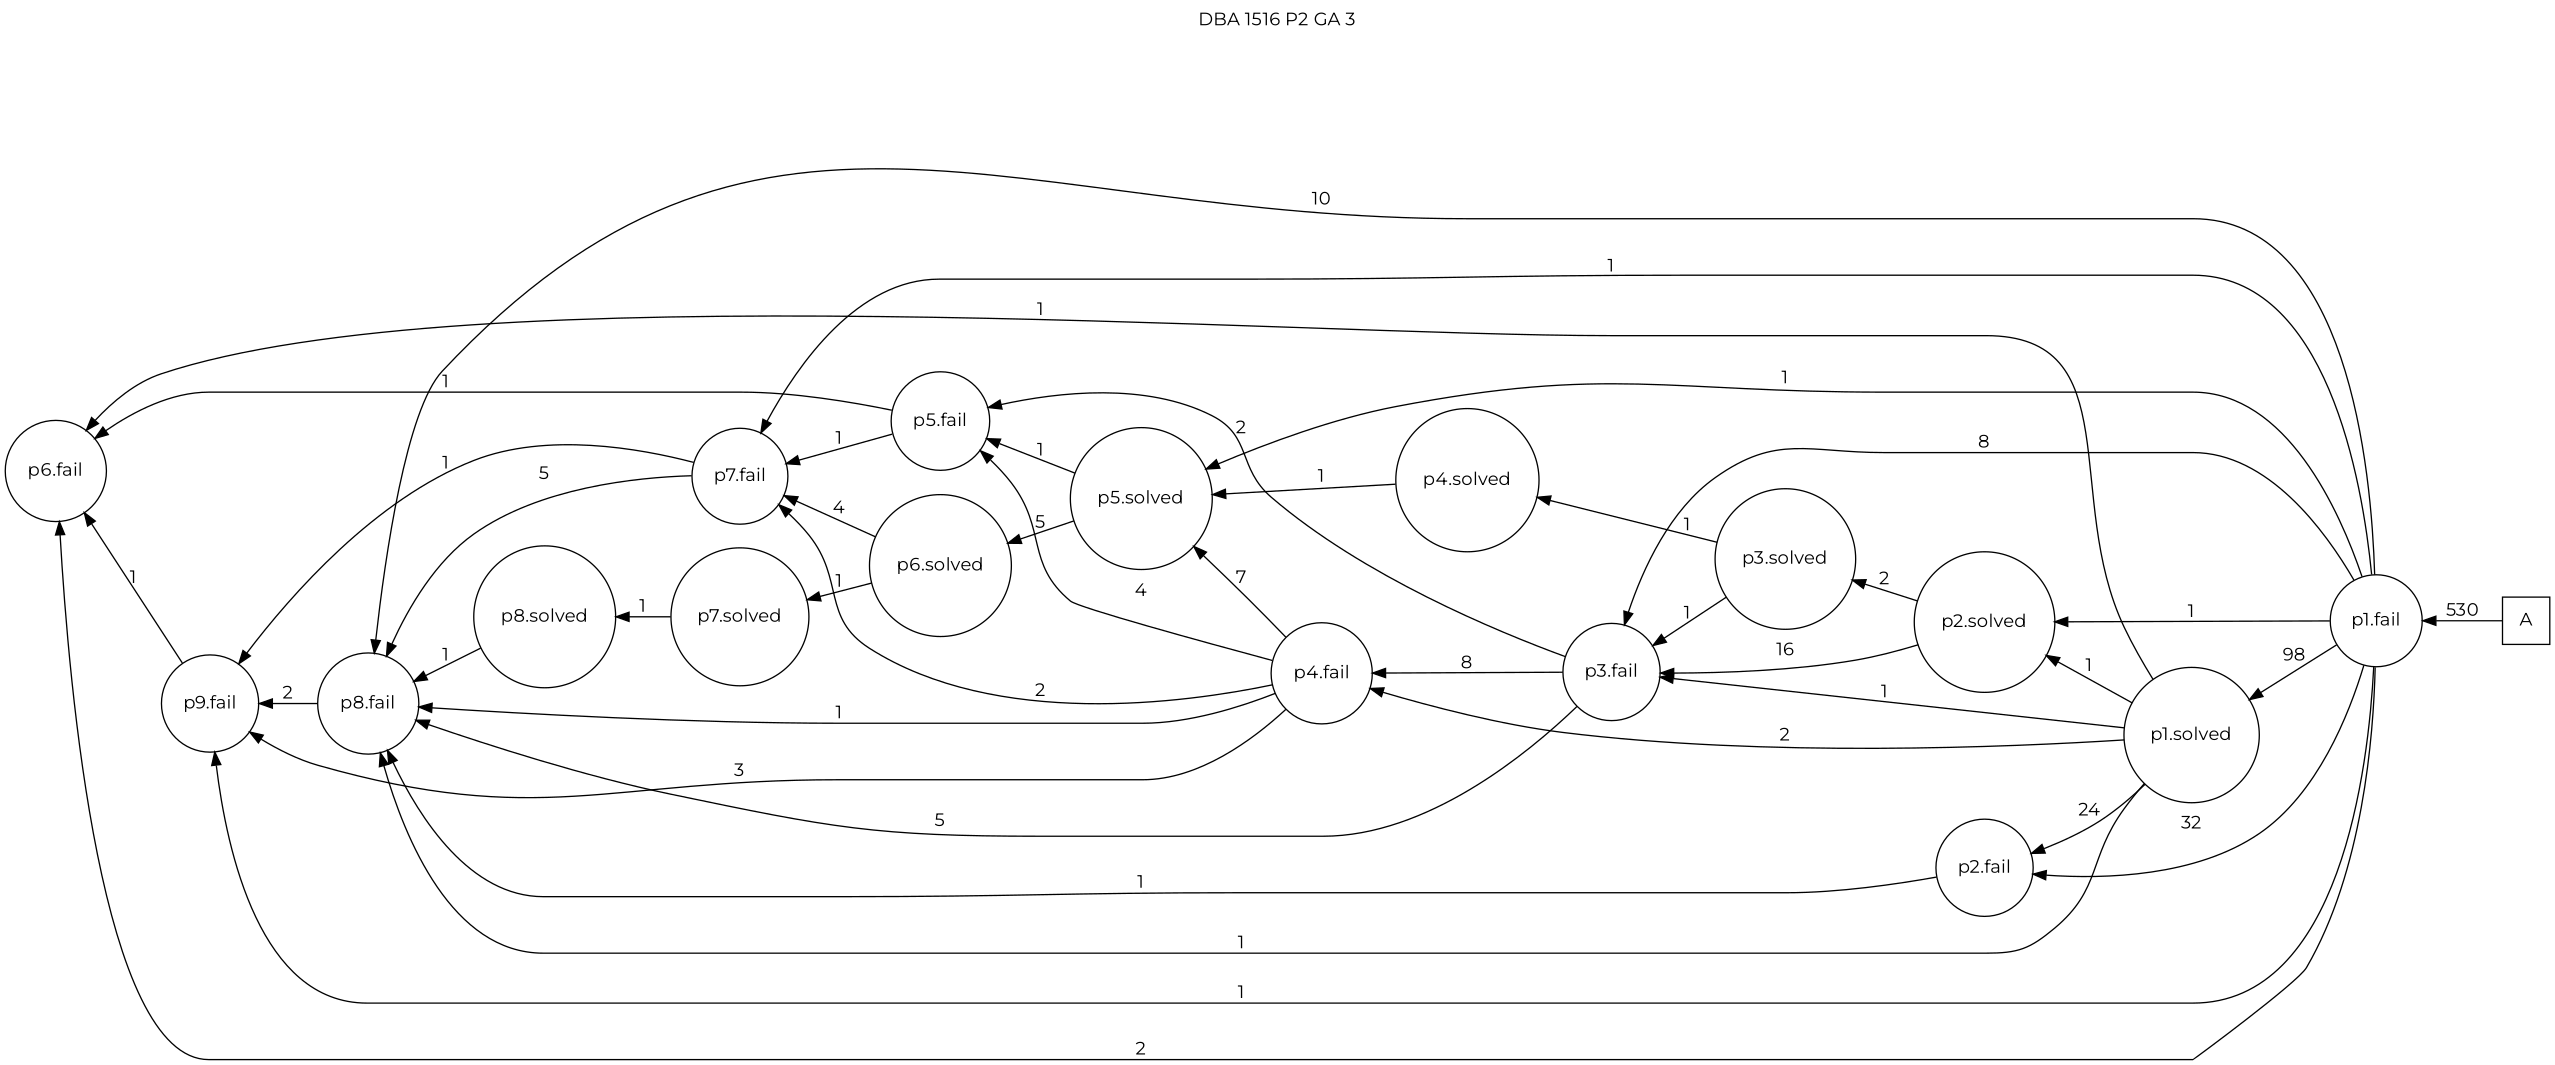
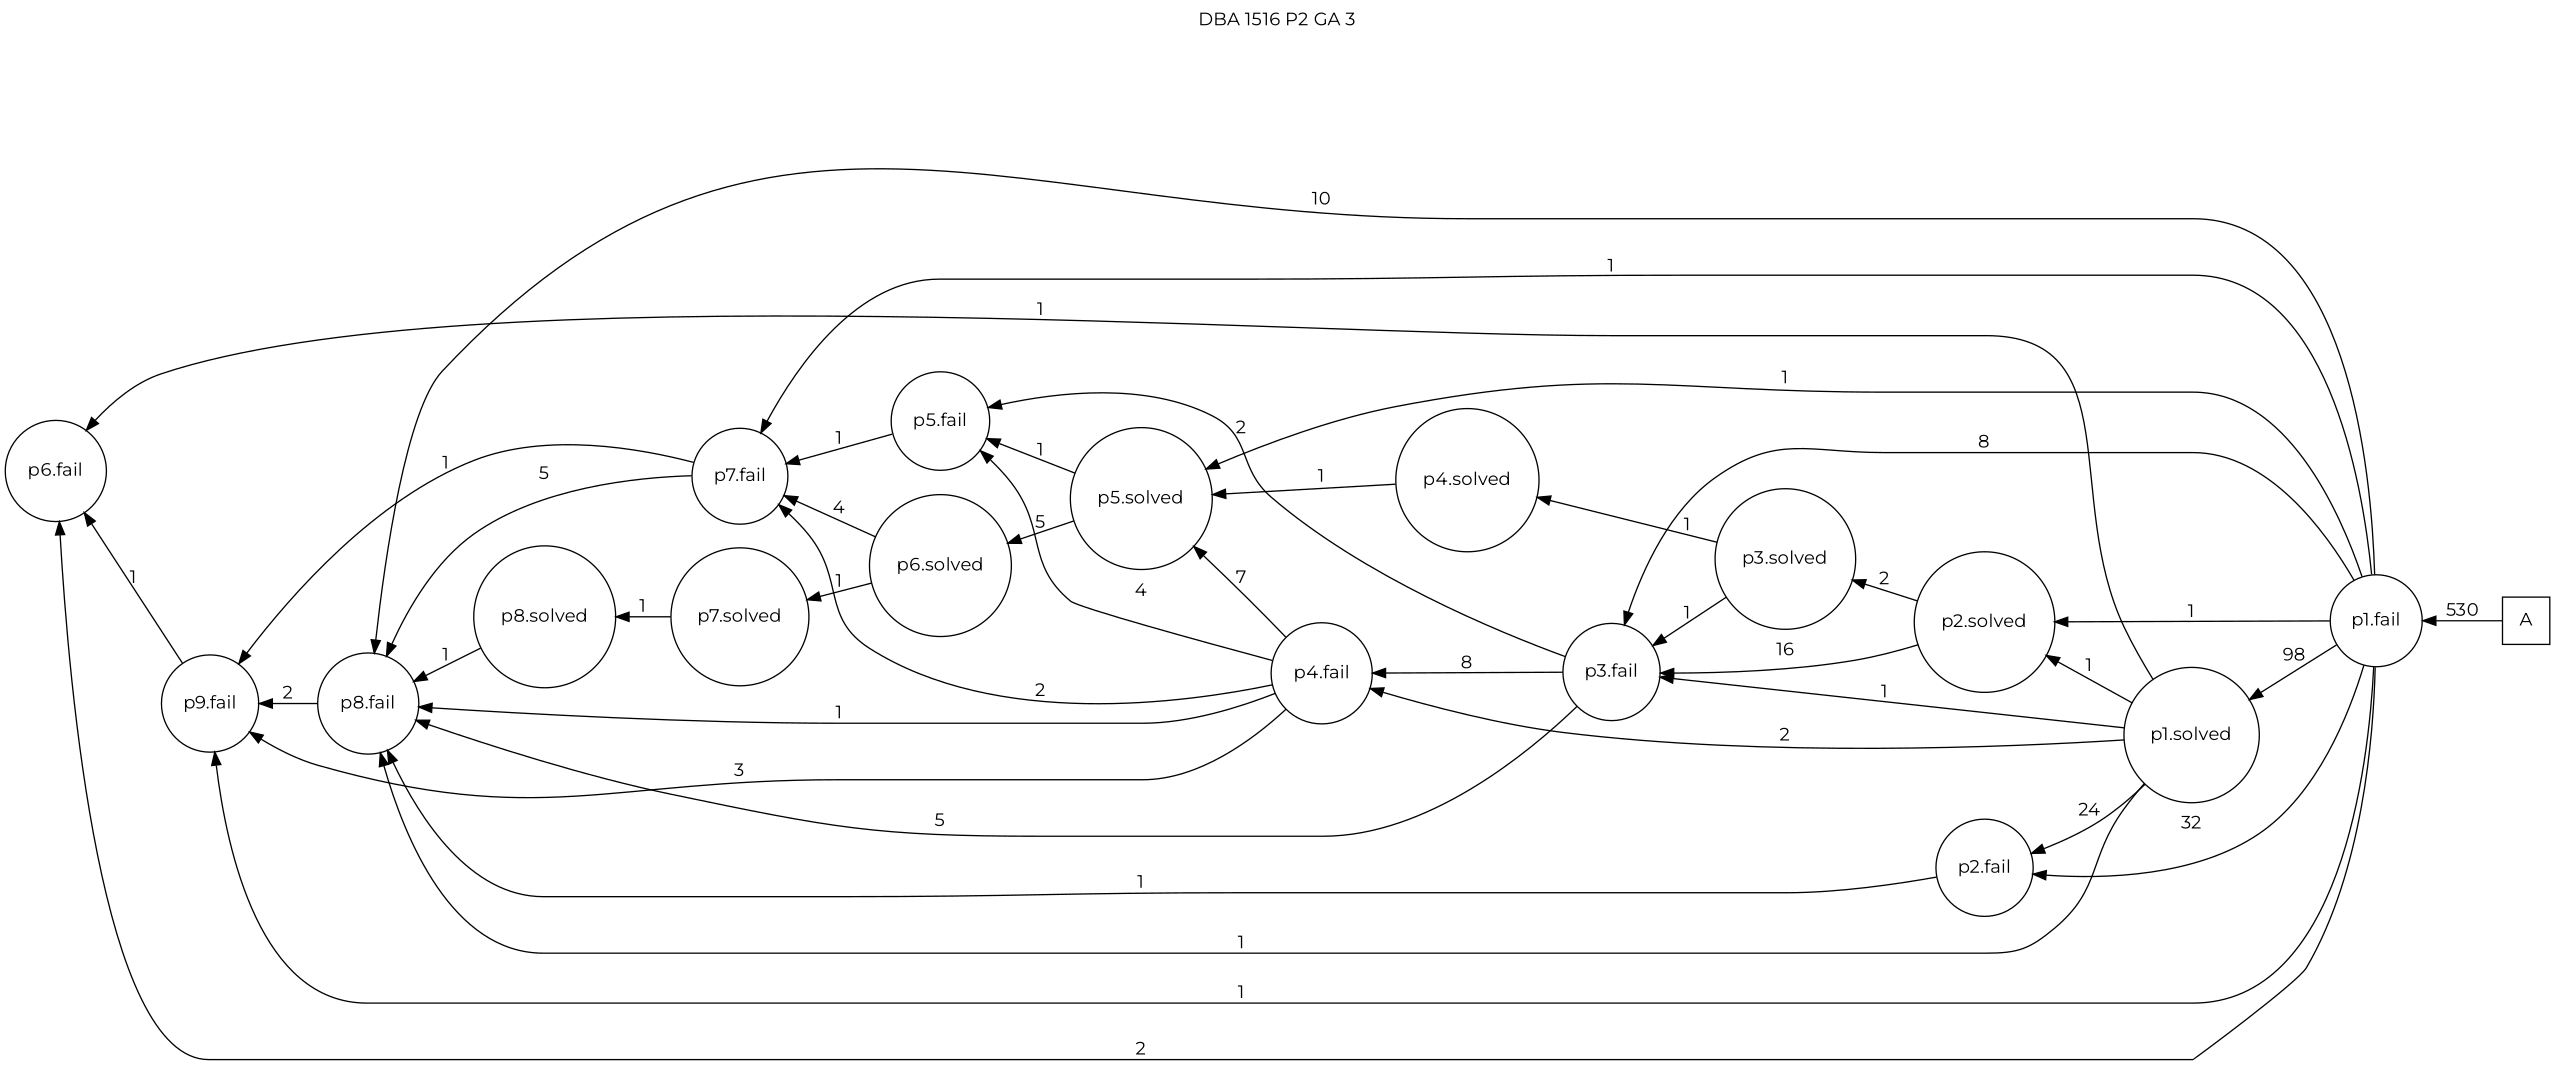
(495, 392) -> none
